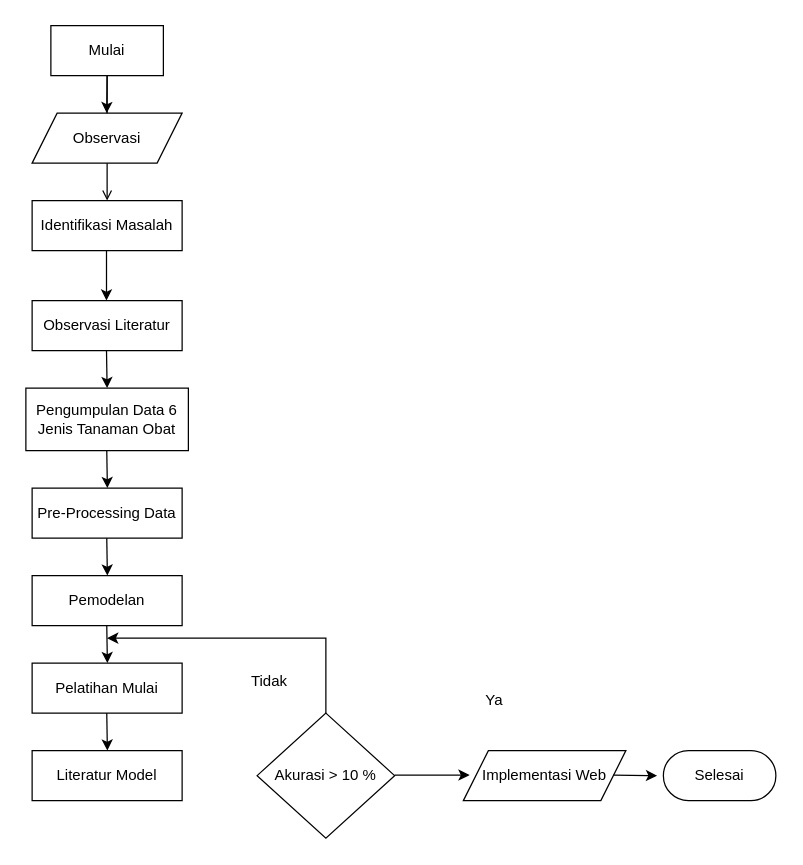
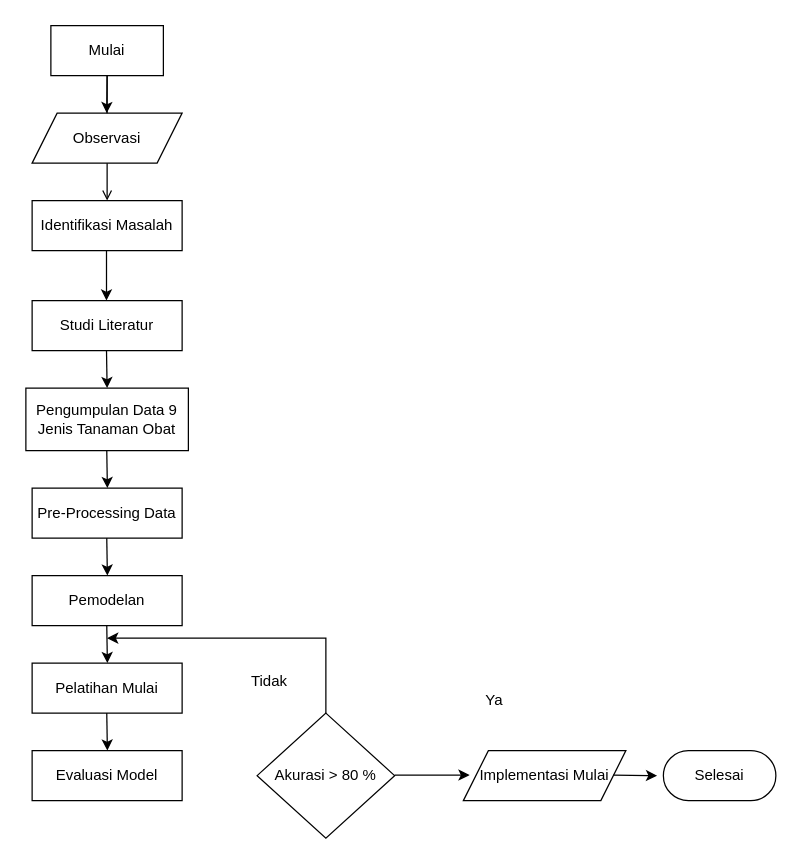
(107, 326) -> (107, 326)
(107, 419) -> (107, 419)
(107, 776) -> (107, 776)
(326, 776) -> (326, 776)
(544, 776) -> (544, 776)
